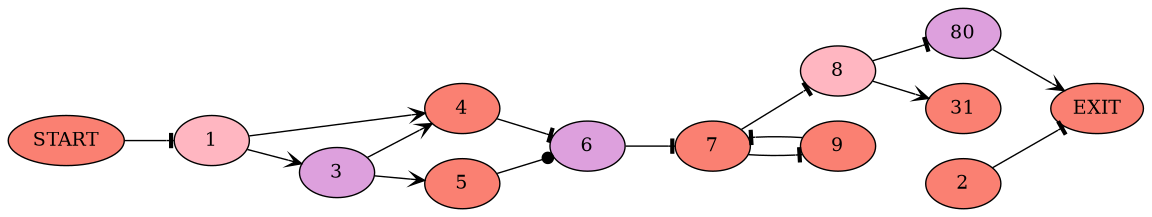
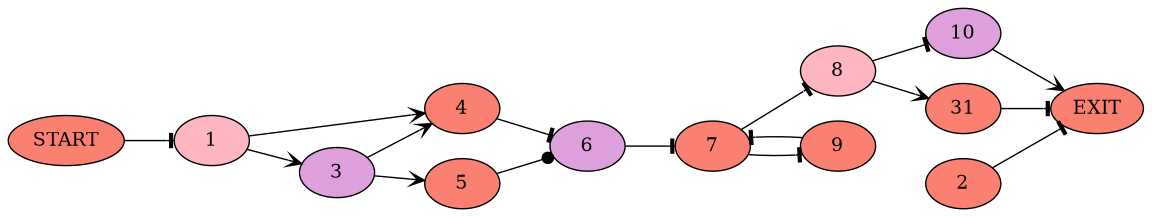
(963, 33) -> (963, 33)
none -> (1022, 109)
